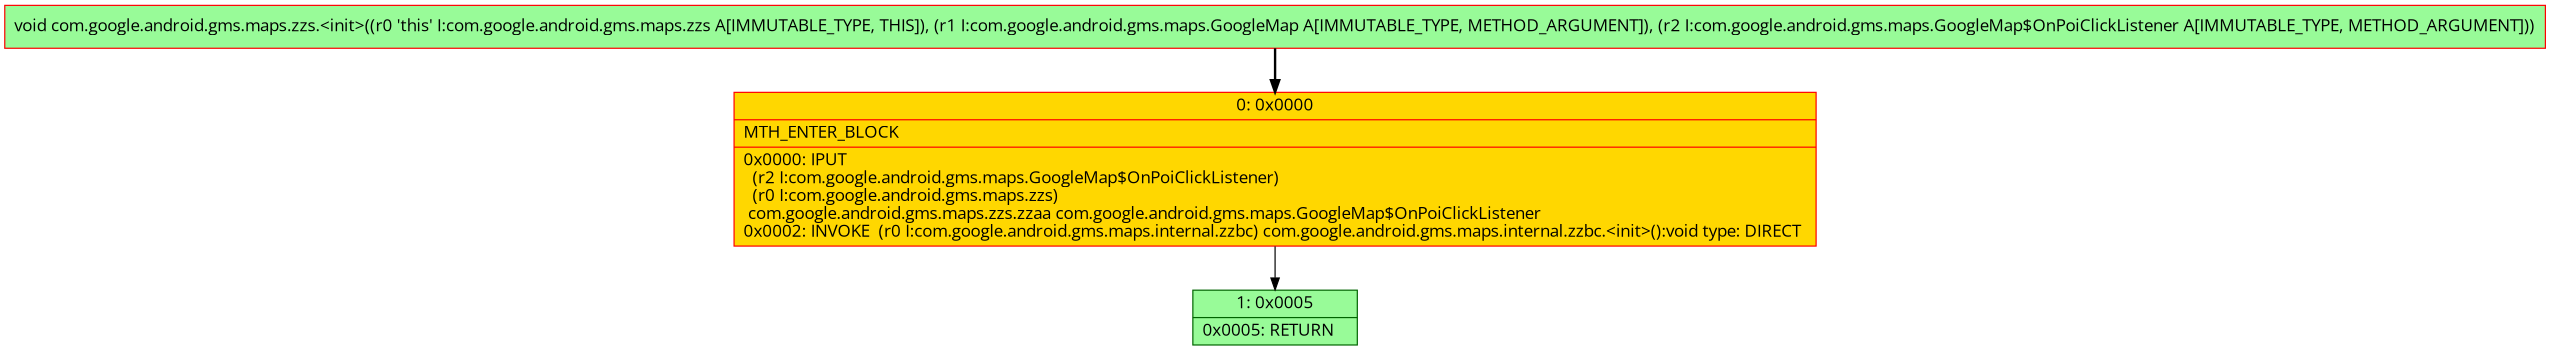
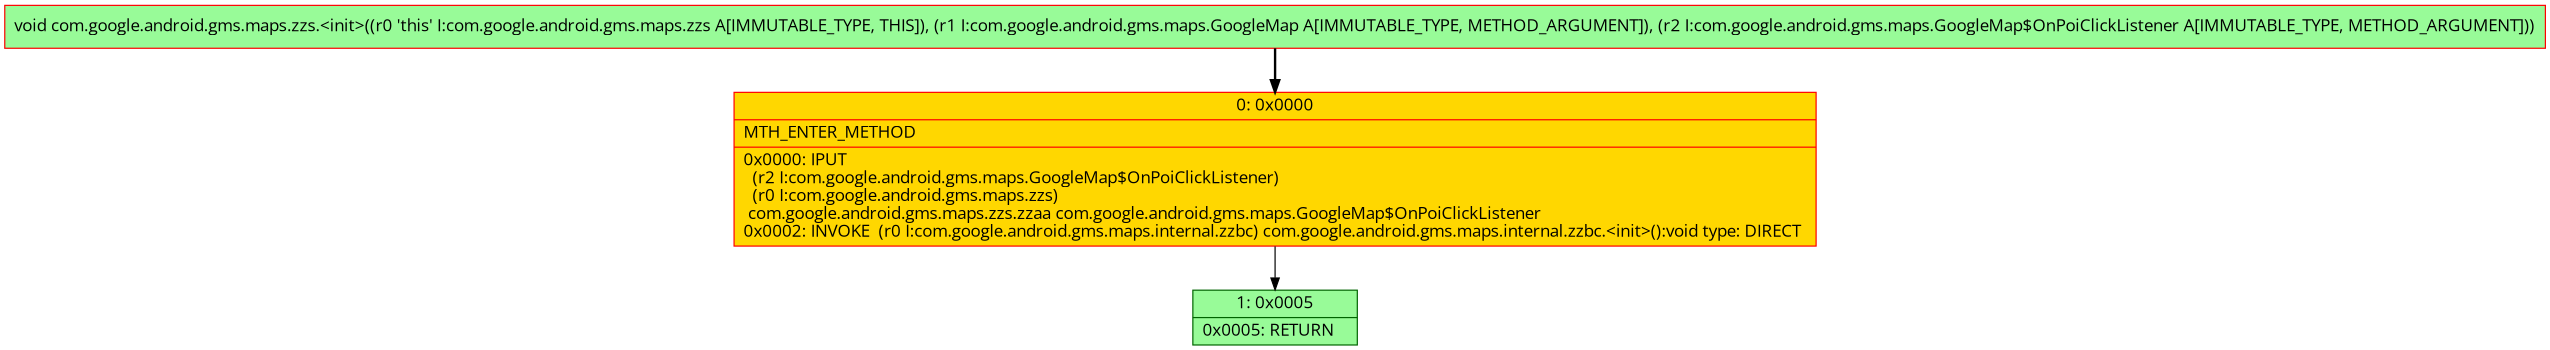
(821, 133) -> (830, 133)
